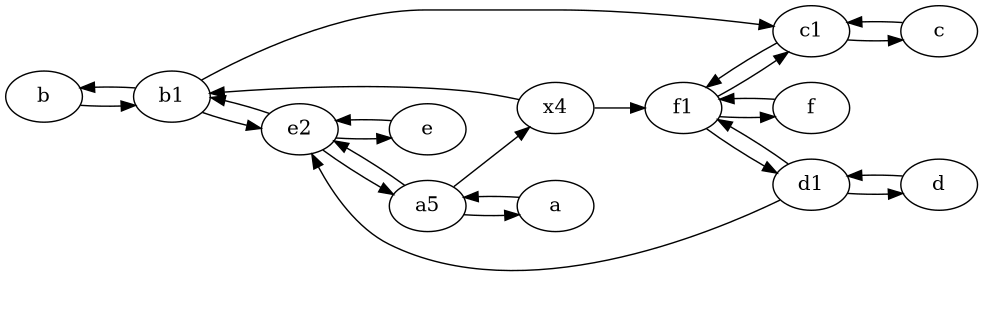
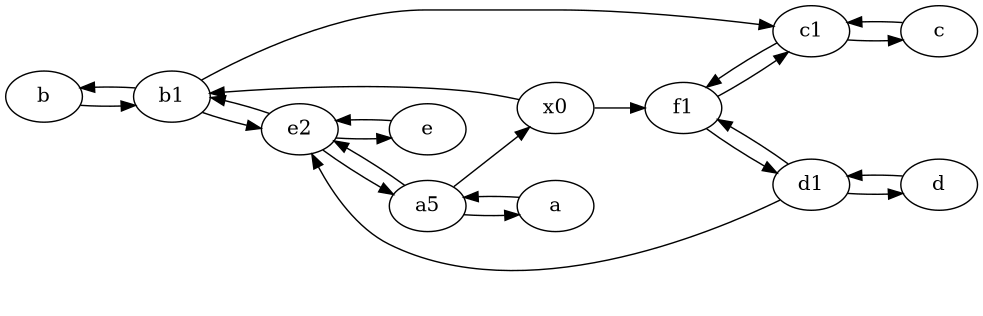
(556, 108) -> (556, 108)
(811, 108) -> none
